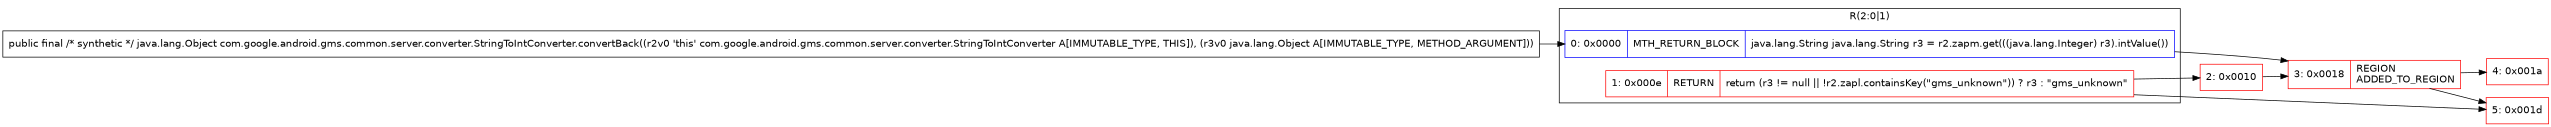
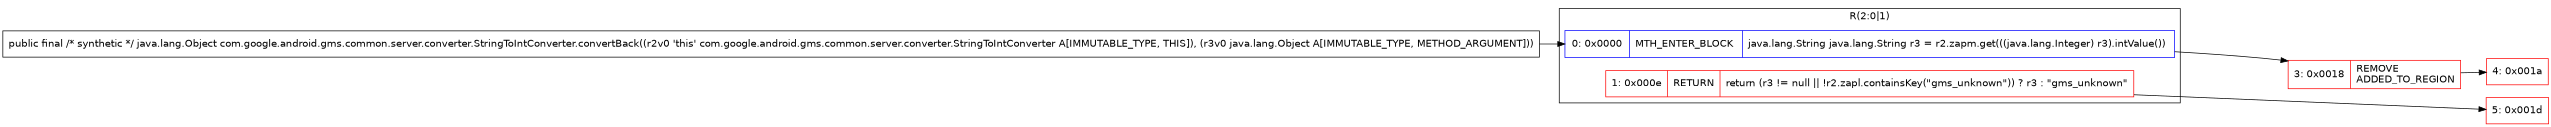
(1686, 44) -> (1685, 44)
(2376, 69) -> (2378, 69)
(2231, 77) -> none
(2454, 95) -> none
